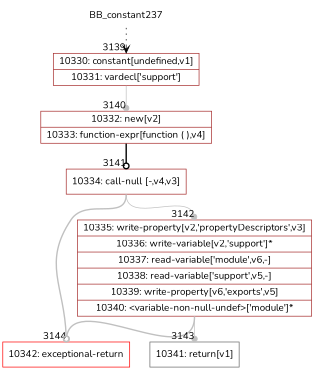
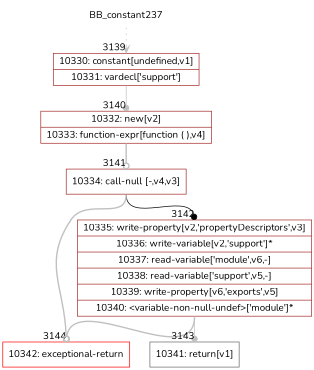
(126, 37) -> (126, 37)
(126, 153) -> (126, 153)
(158, 207) -> (158, 207)
